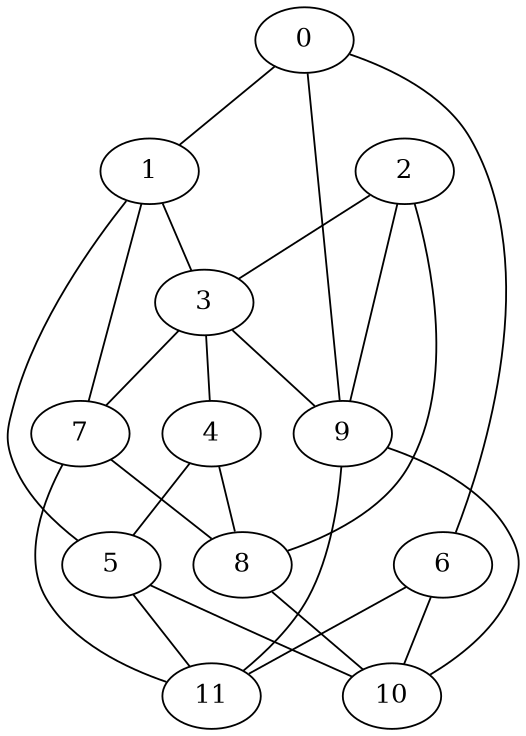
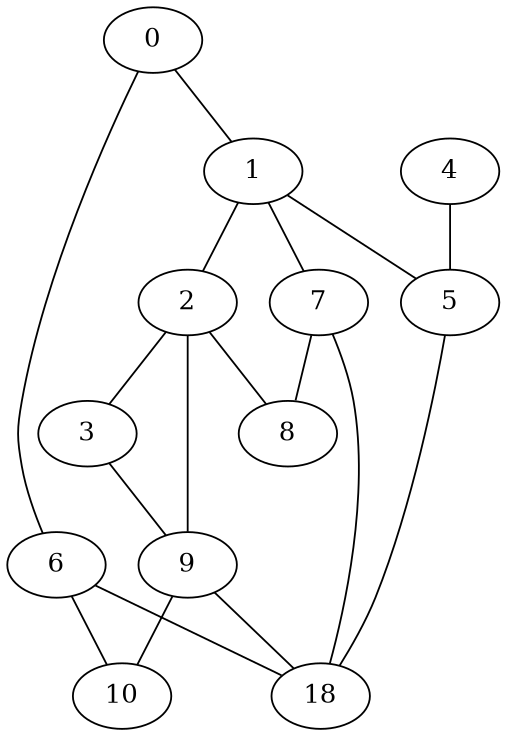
(177, 237) -> (220, 237)
(324, 245) -> none
(142, 368) -> none
(208, 368) -> none
(227, 499) -> none
(311, 625) -> none
(251, 631) -> none
(212, 696) -> (321, 696)
